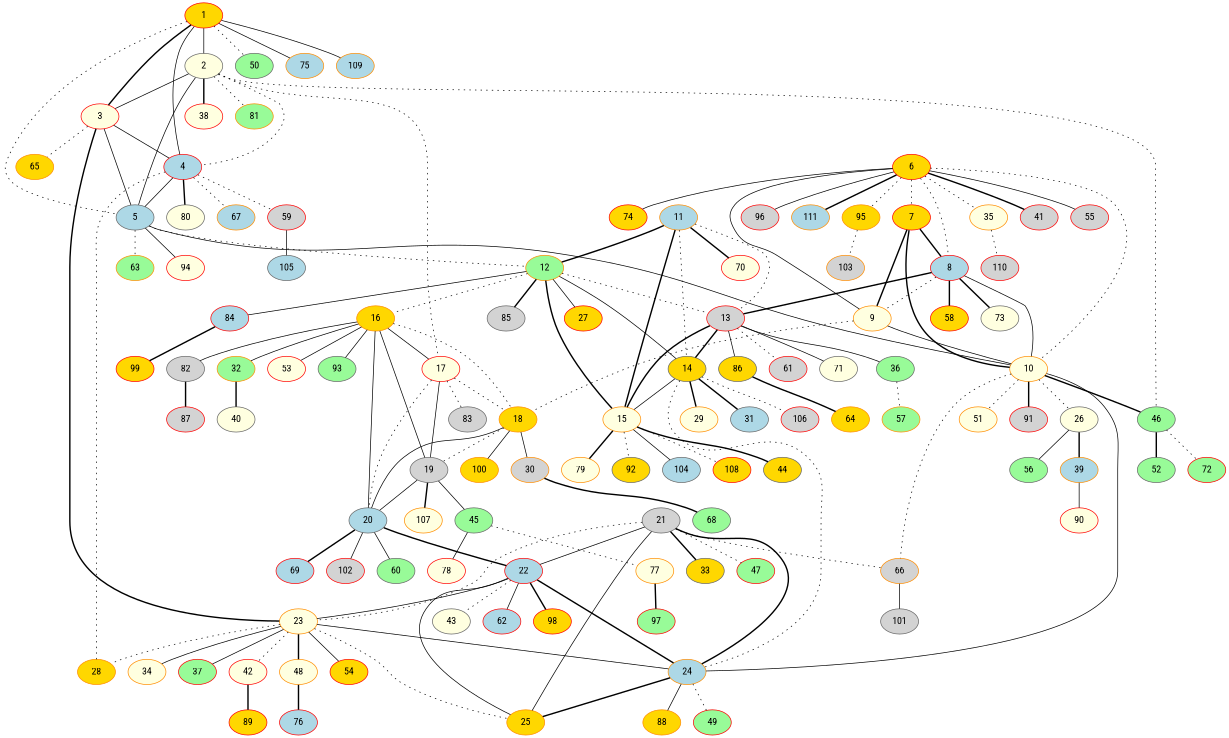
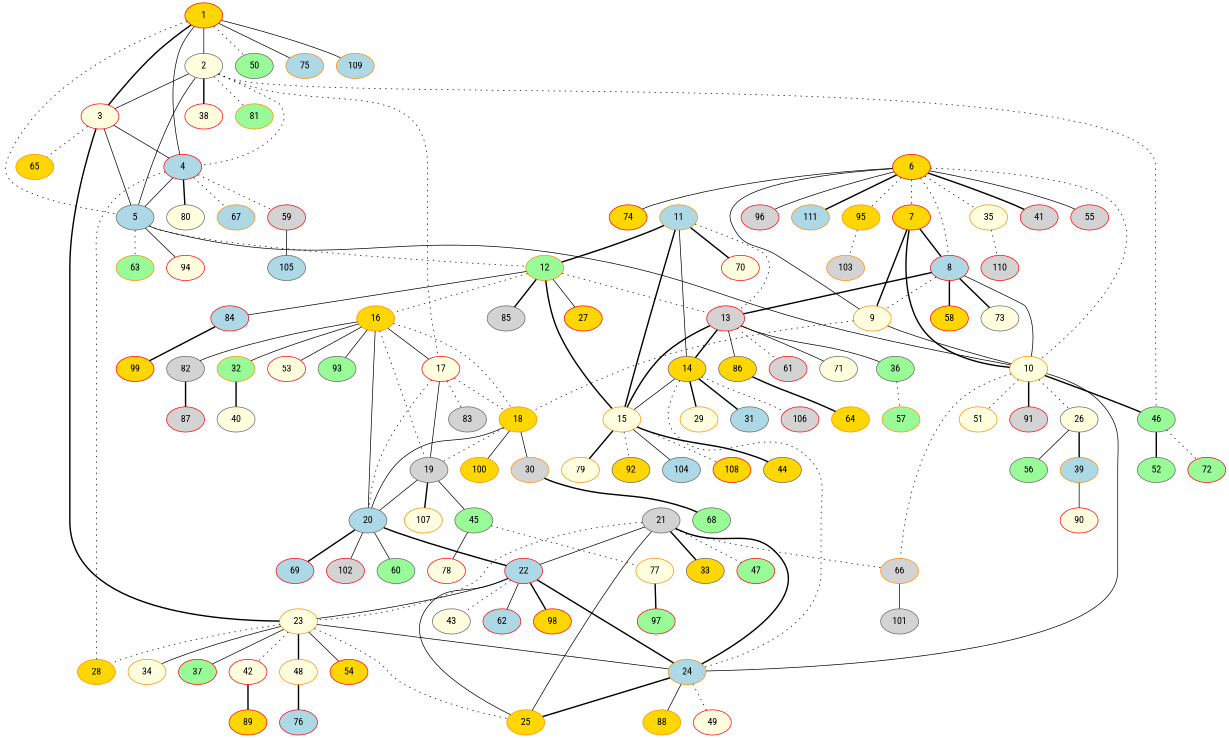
(683, 293) -> (683, 293)
(620, 314) -> none
(402, 394) -> (402, 394)
(712, 722) -> (712, 722)
